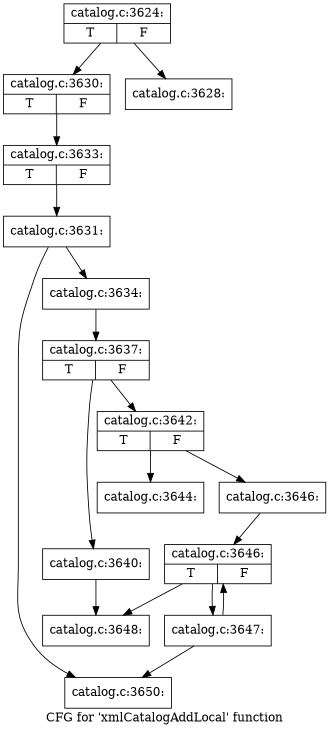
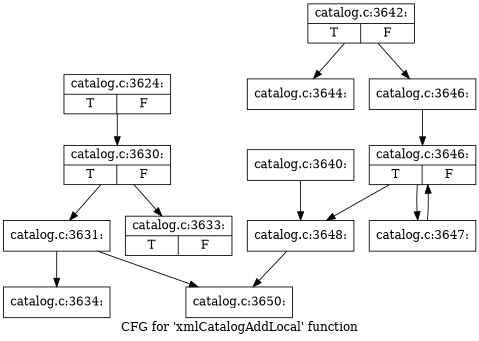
(179, 94) -> none
(57, 196) -> (88, 199)
(96, 360) -> none
(172, 659) -> (273, 266)
